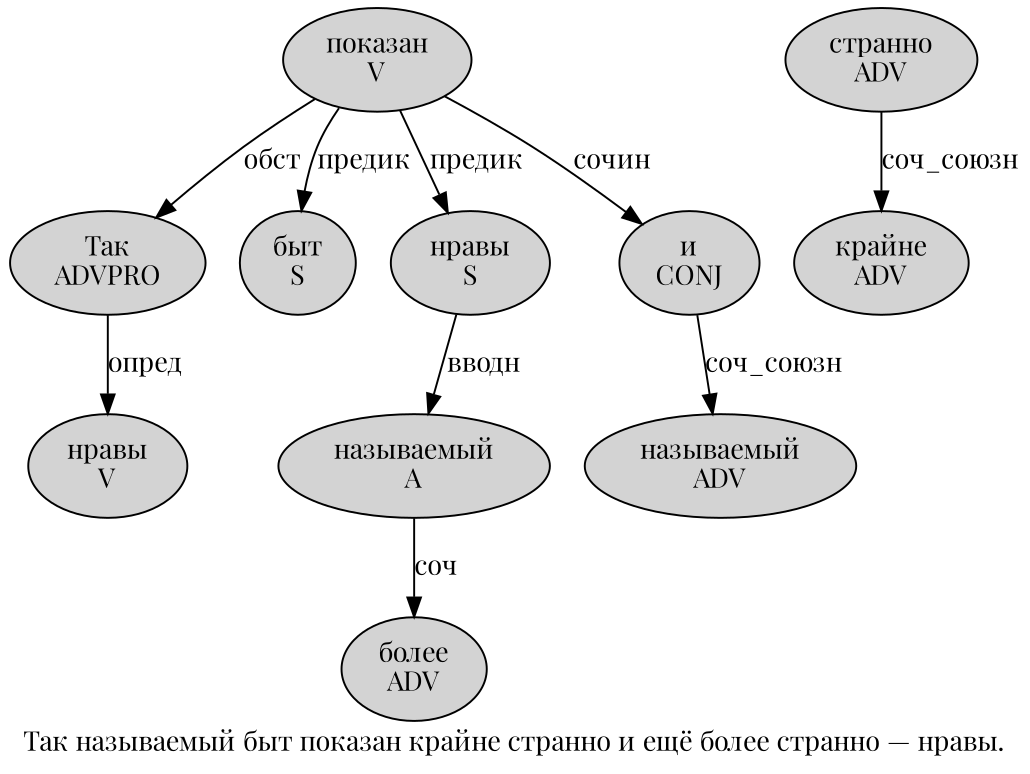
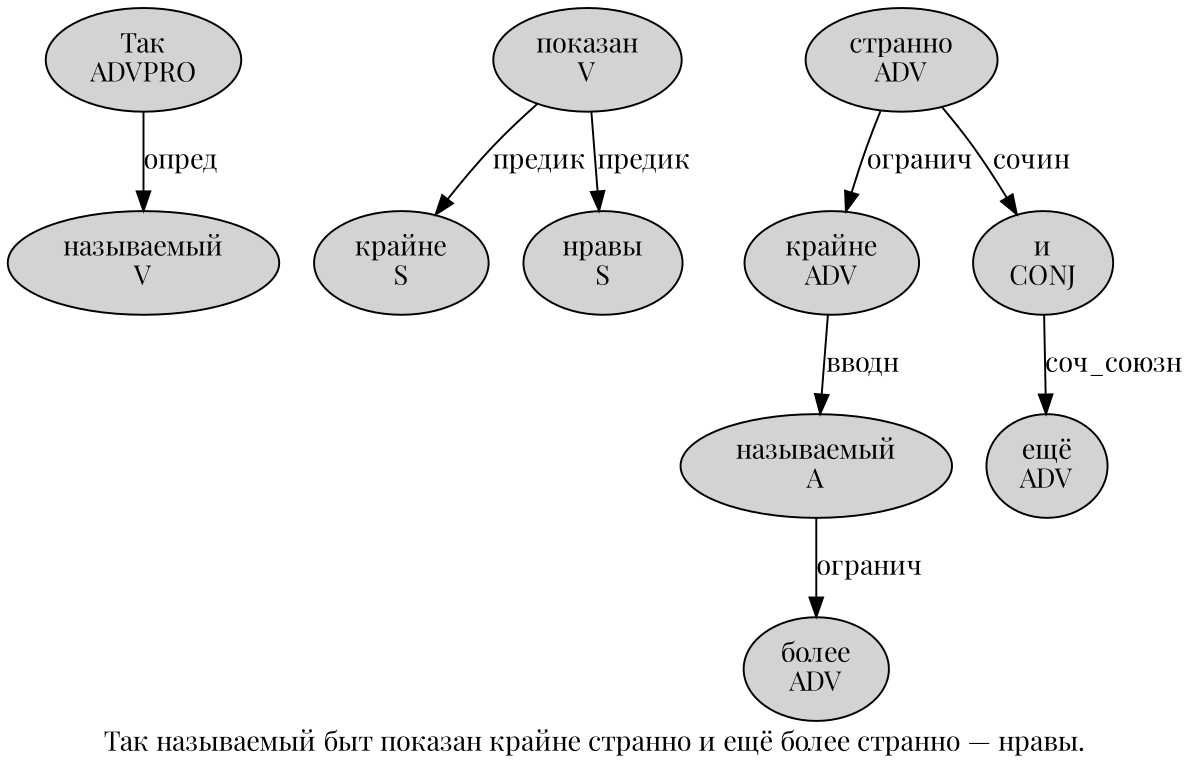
(241, 149) -> none
(538, 150) -> (976, 151)
(950, 161) -> (920, 161)
(298, 263) -> (401, 263)
(445, 354) -> (825, 354)
(108, 466) -> (143, 263)
(720, 466) -> (1047, 466)
(436, 568) -> (870, 568)
